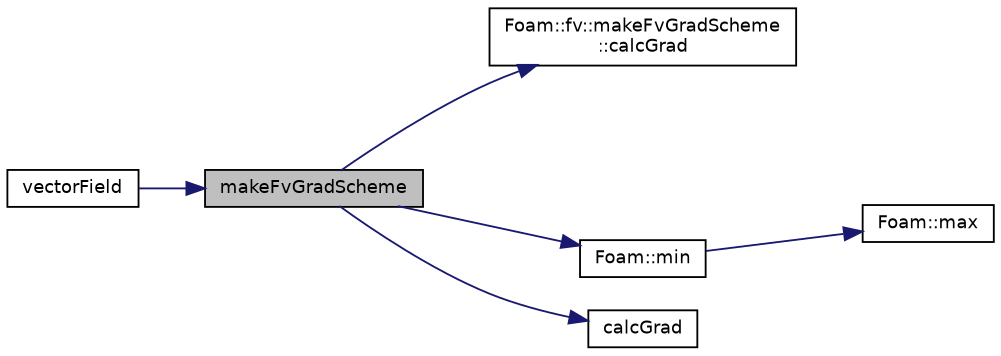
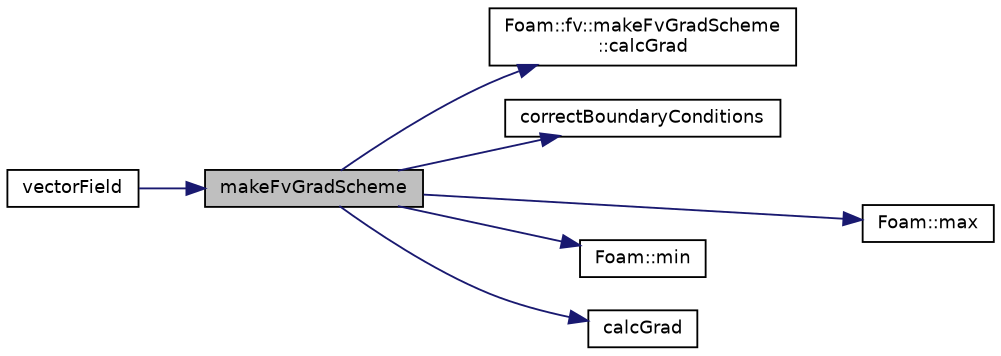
none -> (643, 118)
(775, 242) -> (633, 207)
